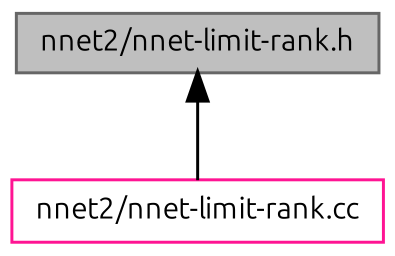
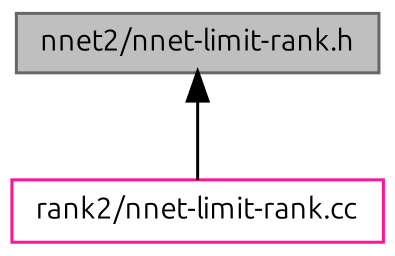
(198, 211) -> (198, 211)
